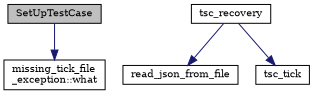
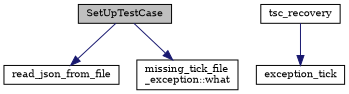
(209, 41) -> (97, 41)
(283, 75) -> (300, 75)
